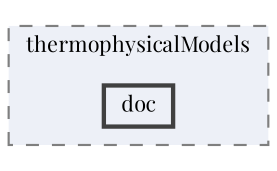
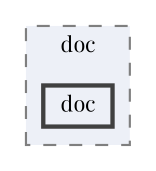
(138, 47) -> (78, 47)
